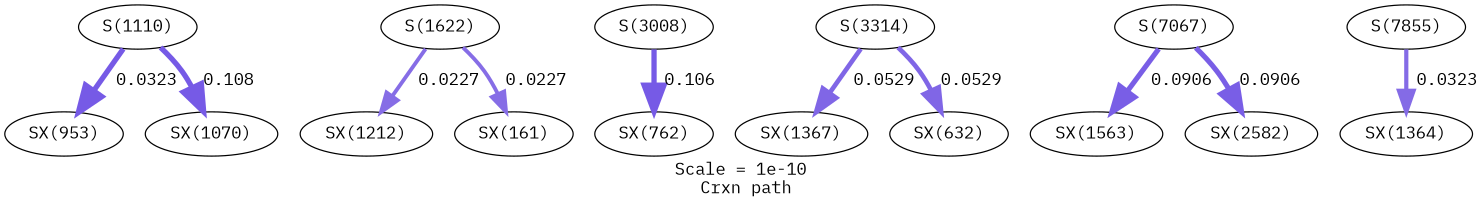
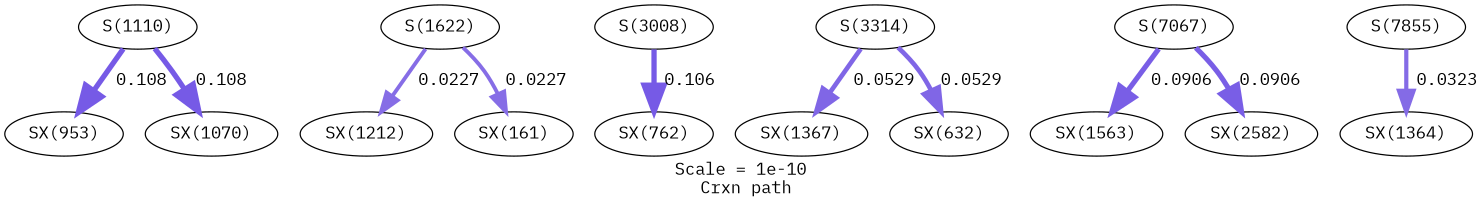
(141, 81) -> (137, 81)
